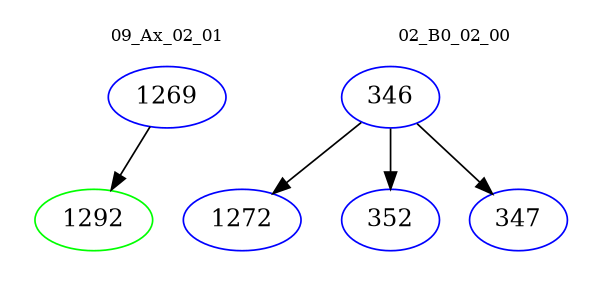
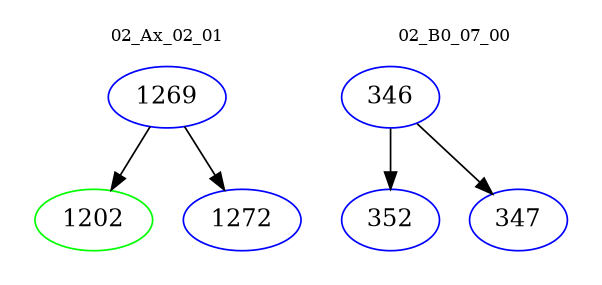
(167, 37) -> (167, 37)
(455, 37) -> (455, 37)
(339, 141) -> (200, 151)
(94, 220) -> (94, 220)
